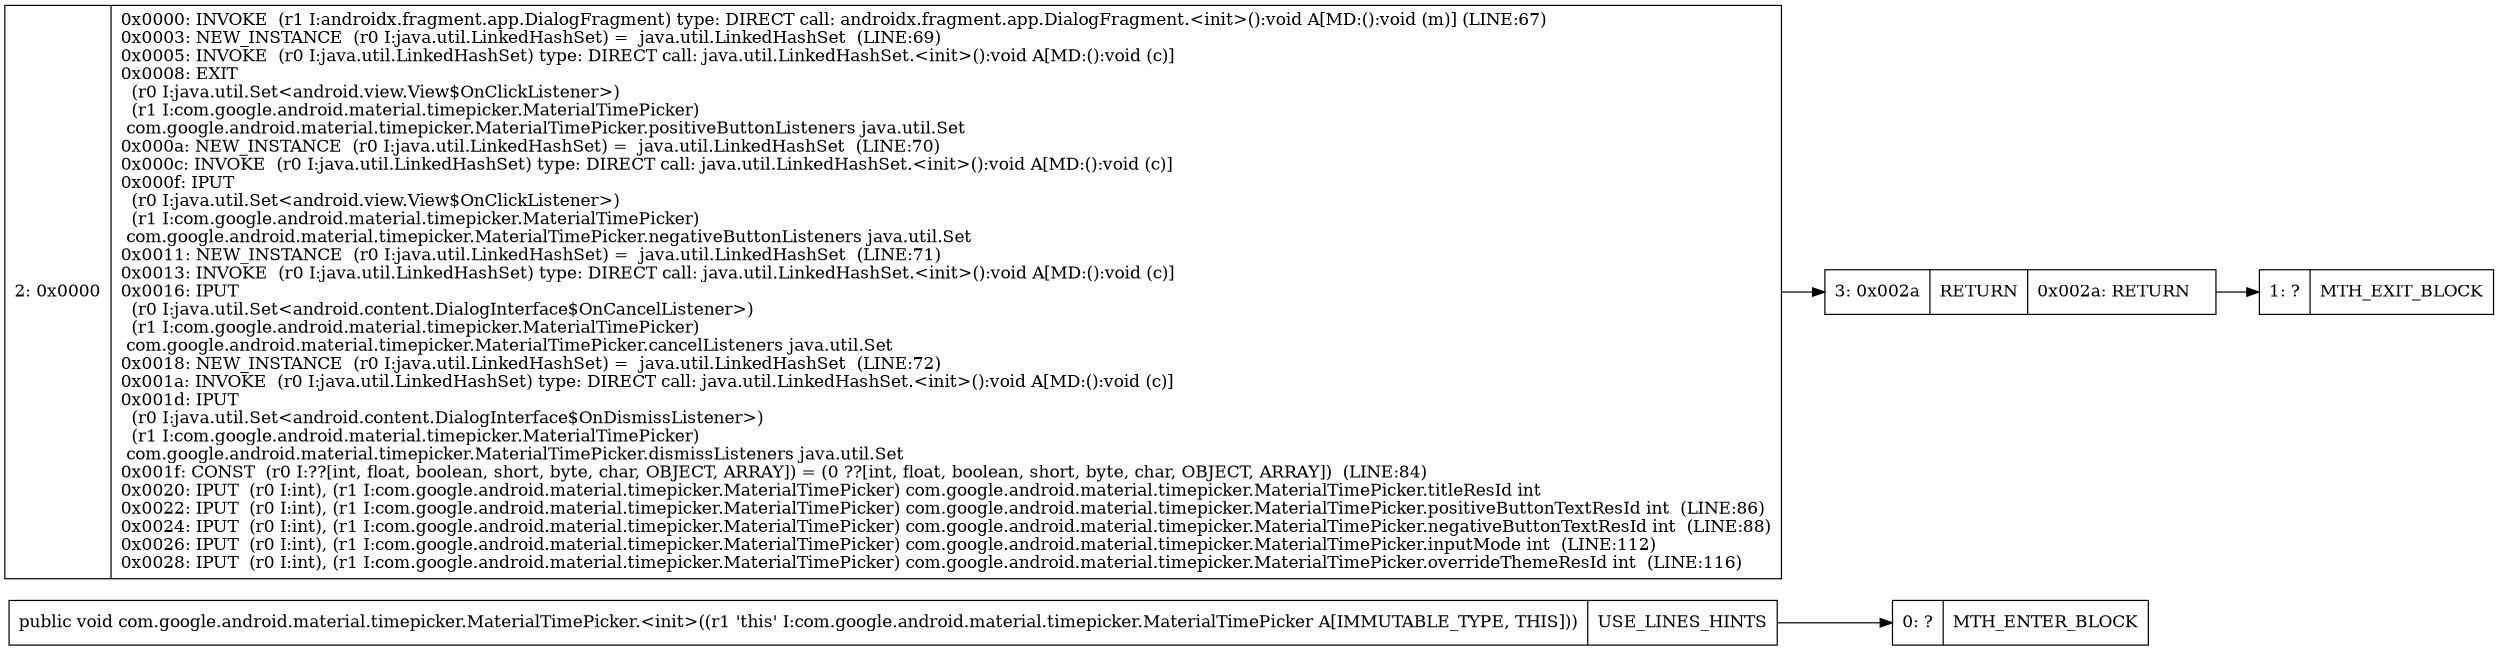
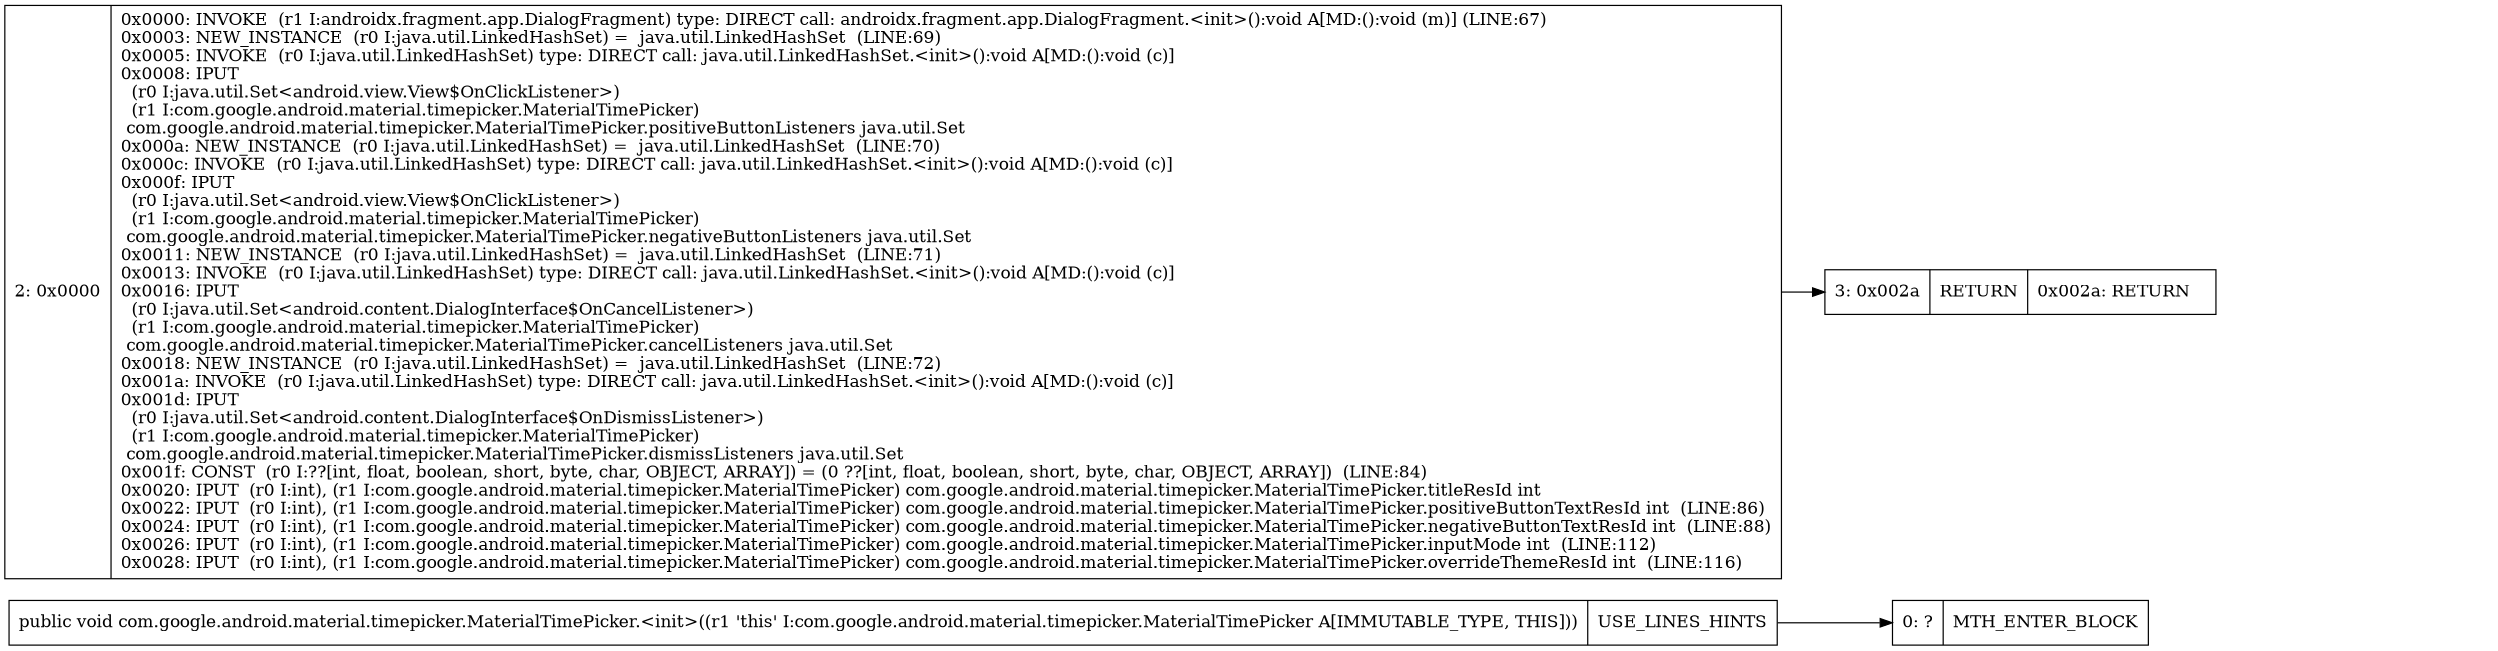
(185, 74) -> (185, 74)
(2376, 292) -> none
